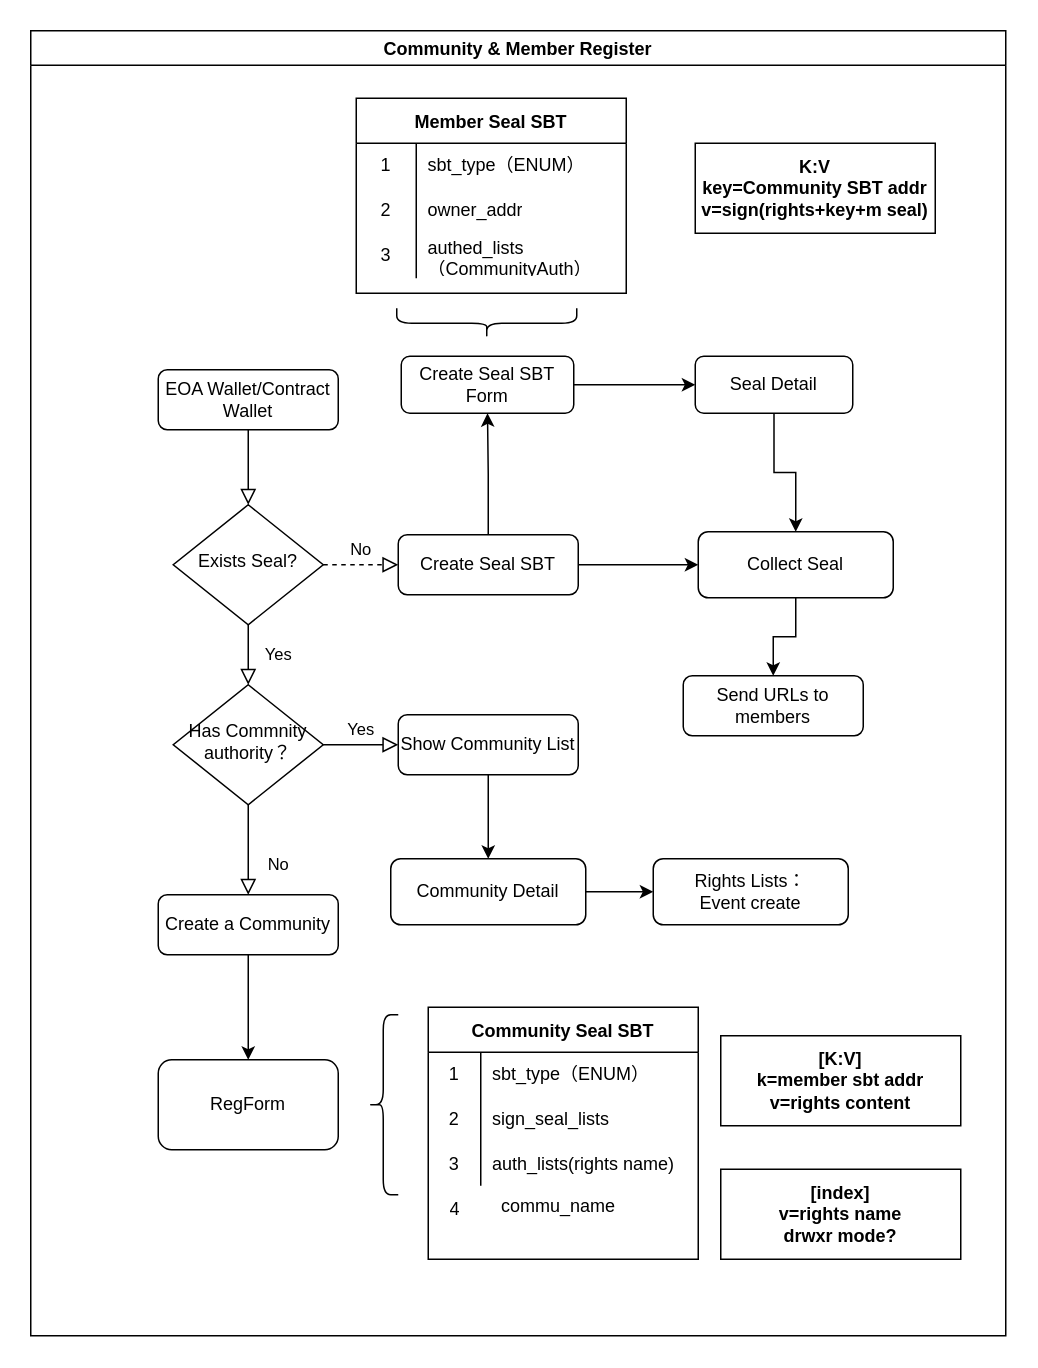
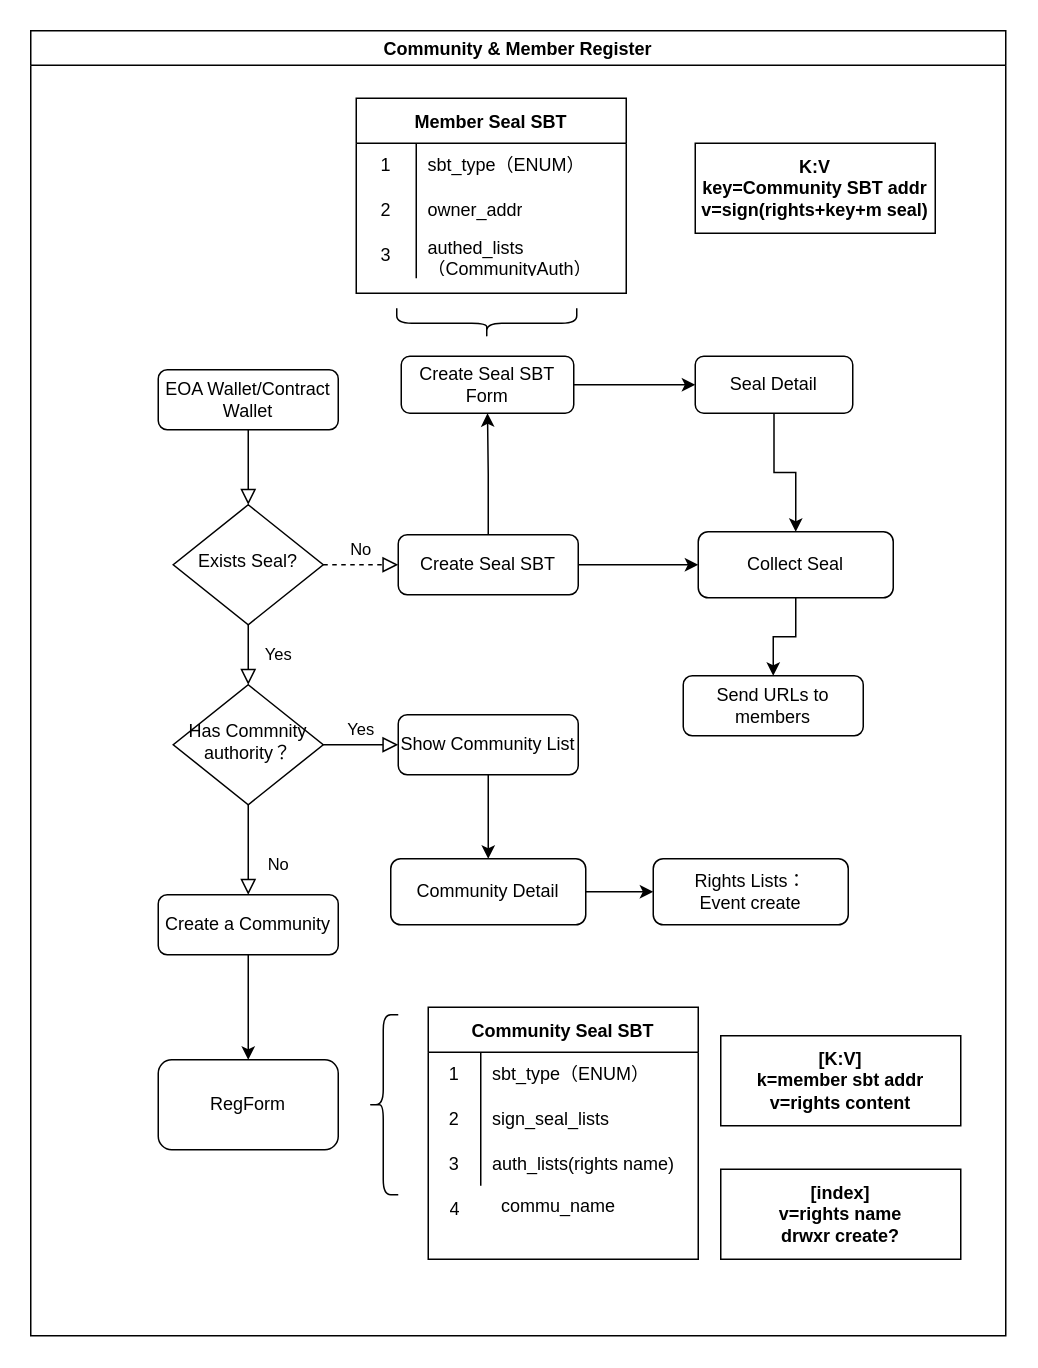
(841, 1214) -> (841, 1214)
